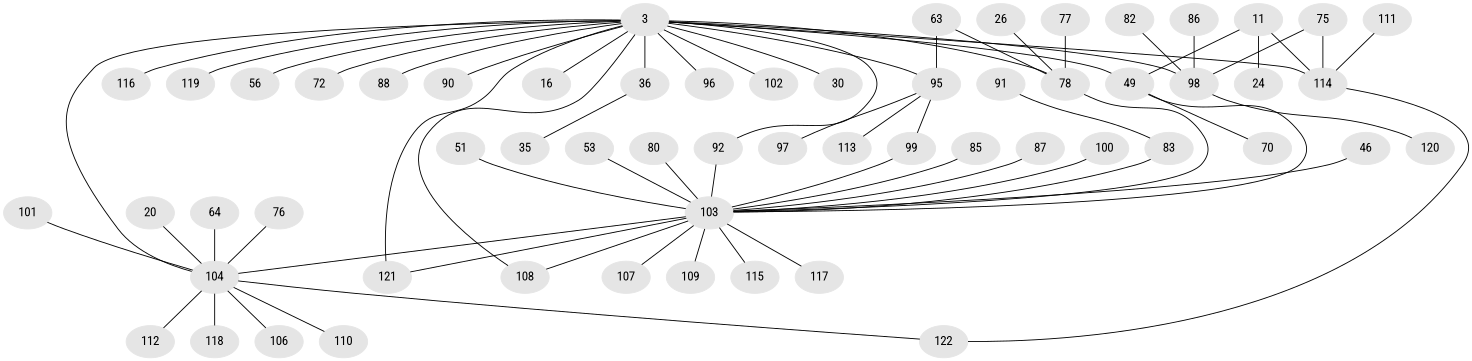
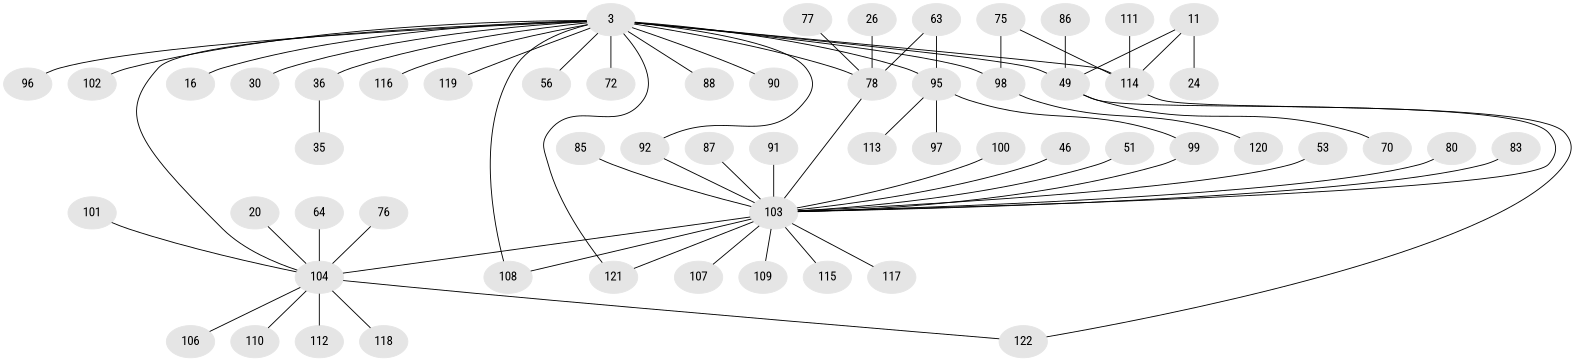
(1130, 20) -> none
(1194, 46) -> (1065, 46)
(1085, 116) -> (774, 181)
